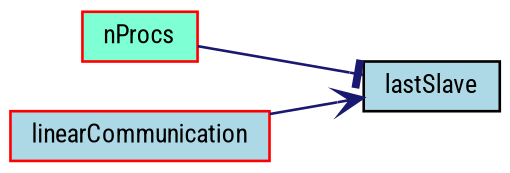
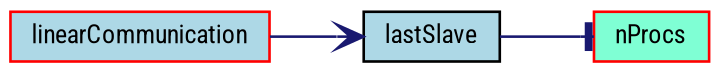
(274, 59) -> (540, 37)
